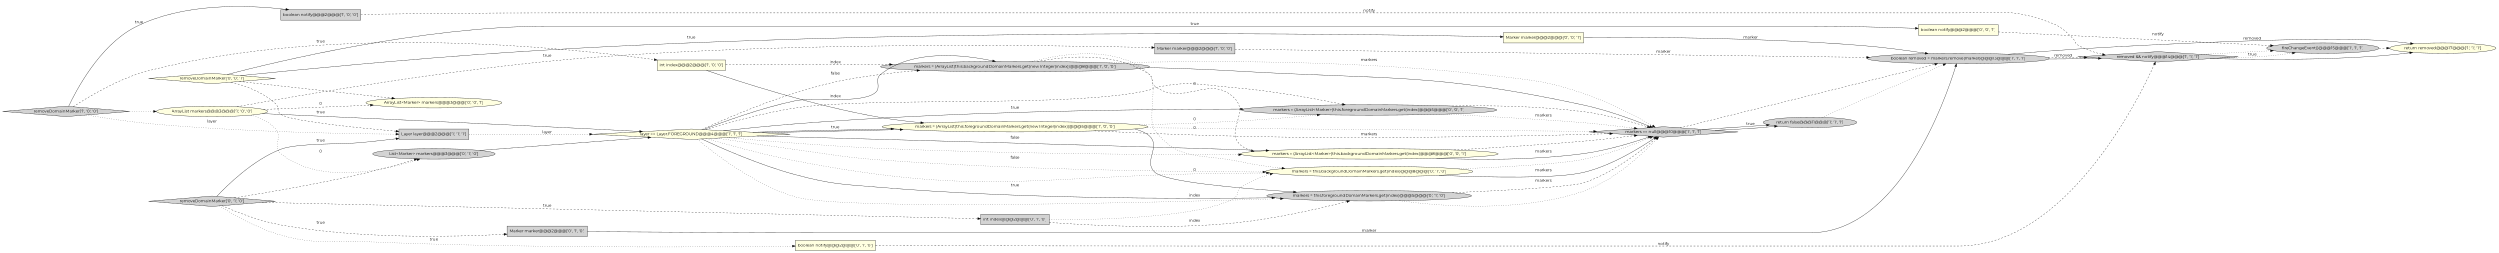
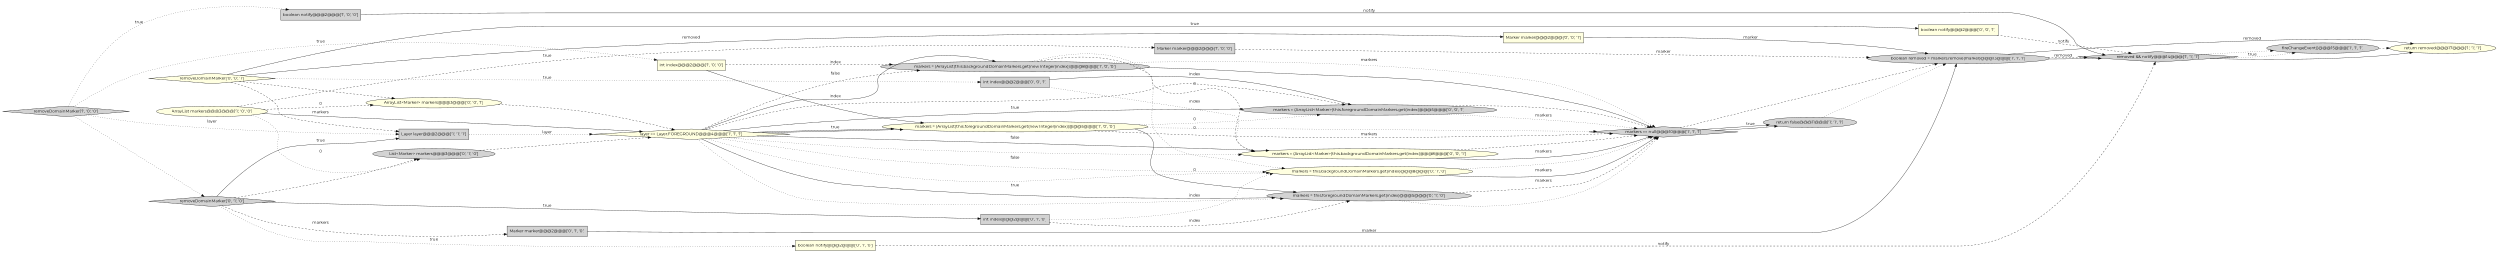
(1238, 13) -> (1238, 13)
(158, 18) -> (158, 18)
(691, 37) -> (691, 37)
(2134, 39) -> (2063, 44)
(359, 44) -> (359, 44)
none -> (1015, 82)
(142, 111) -> (138, 156)
(321, 112) -> (321, 112)
none -> (586, 112)
(564, 144) -> (564, 144)
(620, 211) -> (620, 211)
(321, 223) -> (321, 223)
